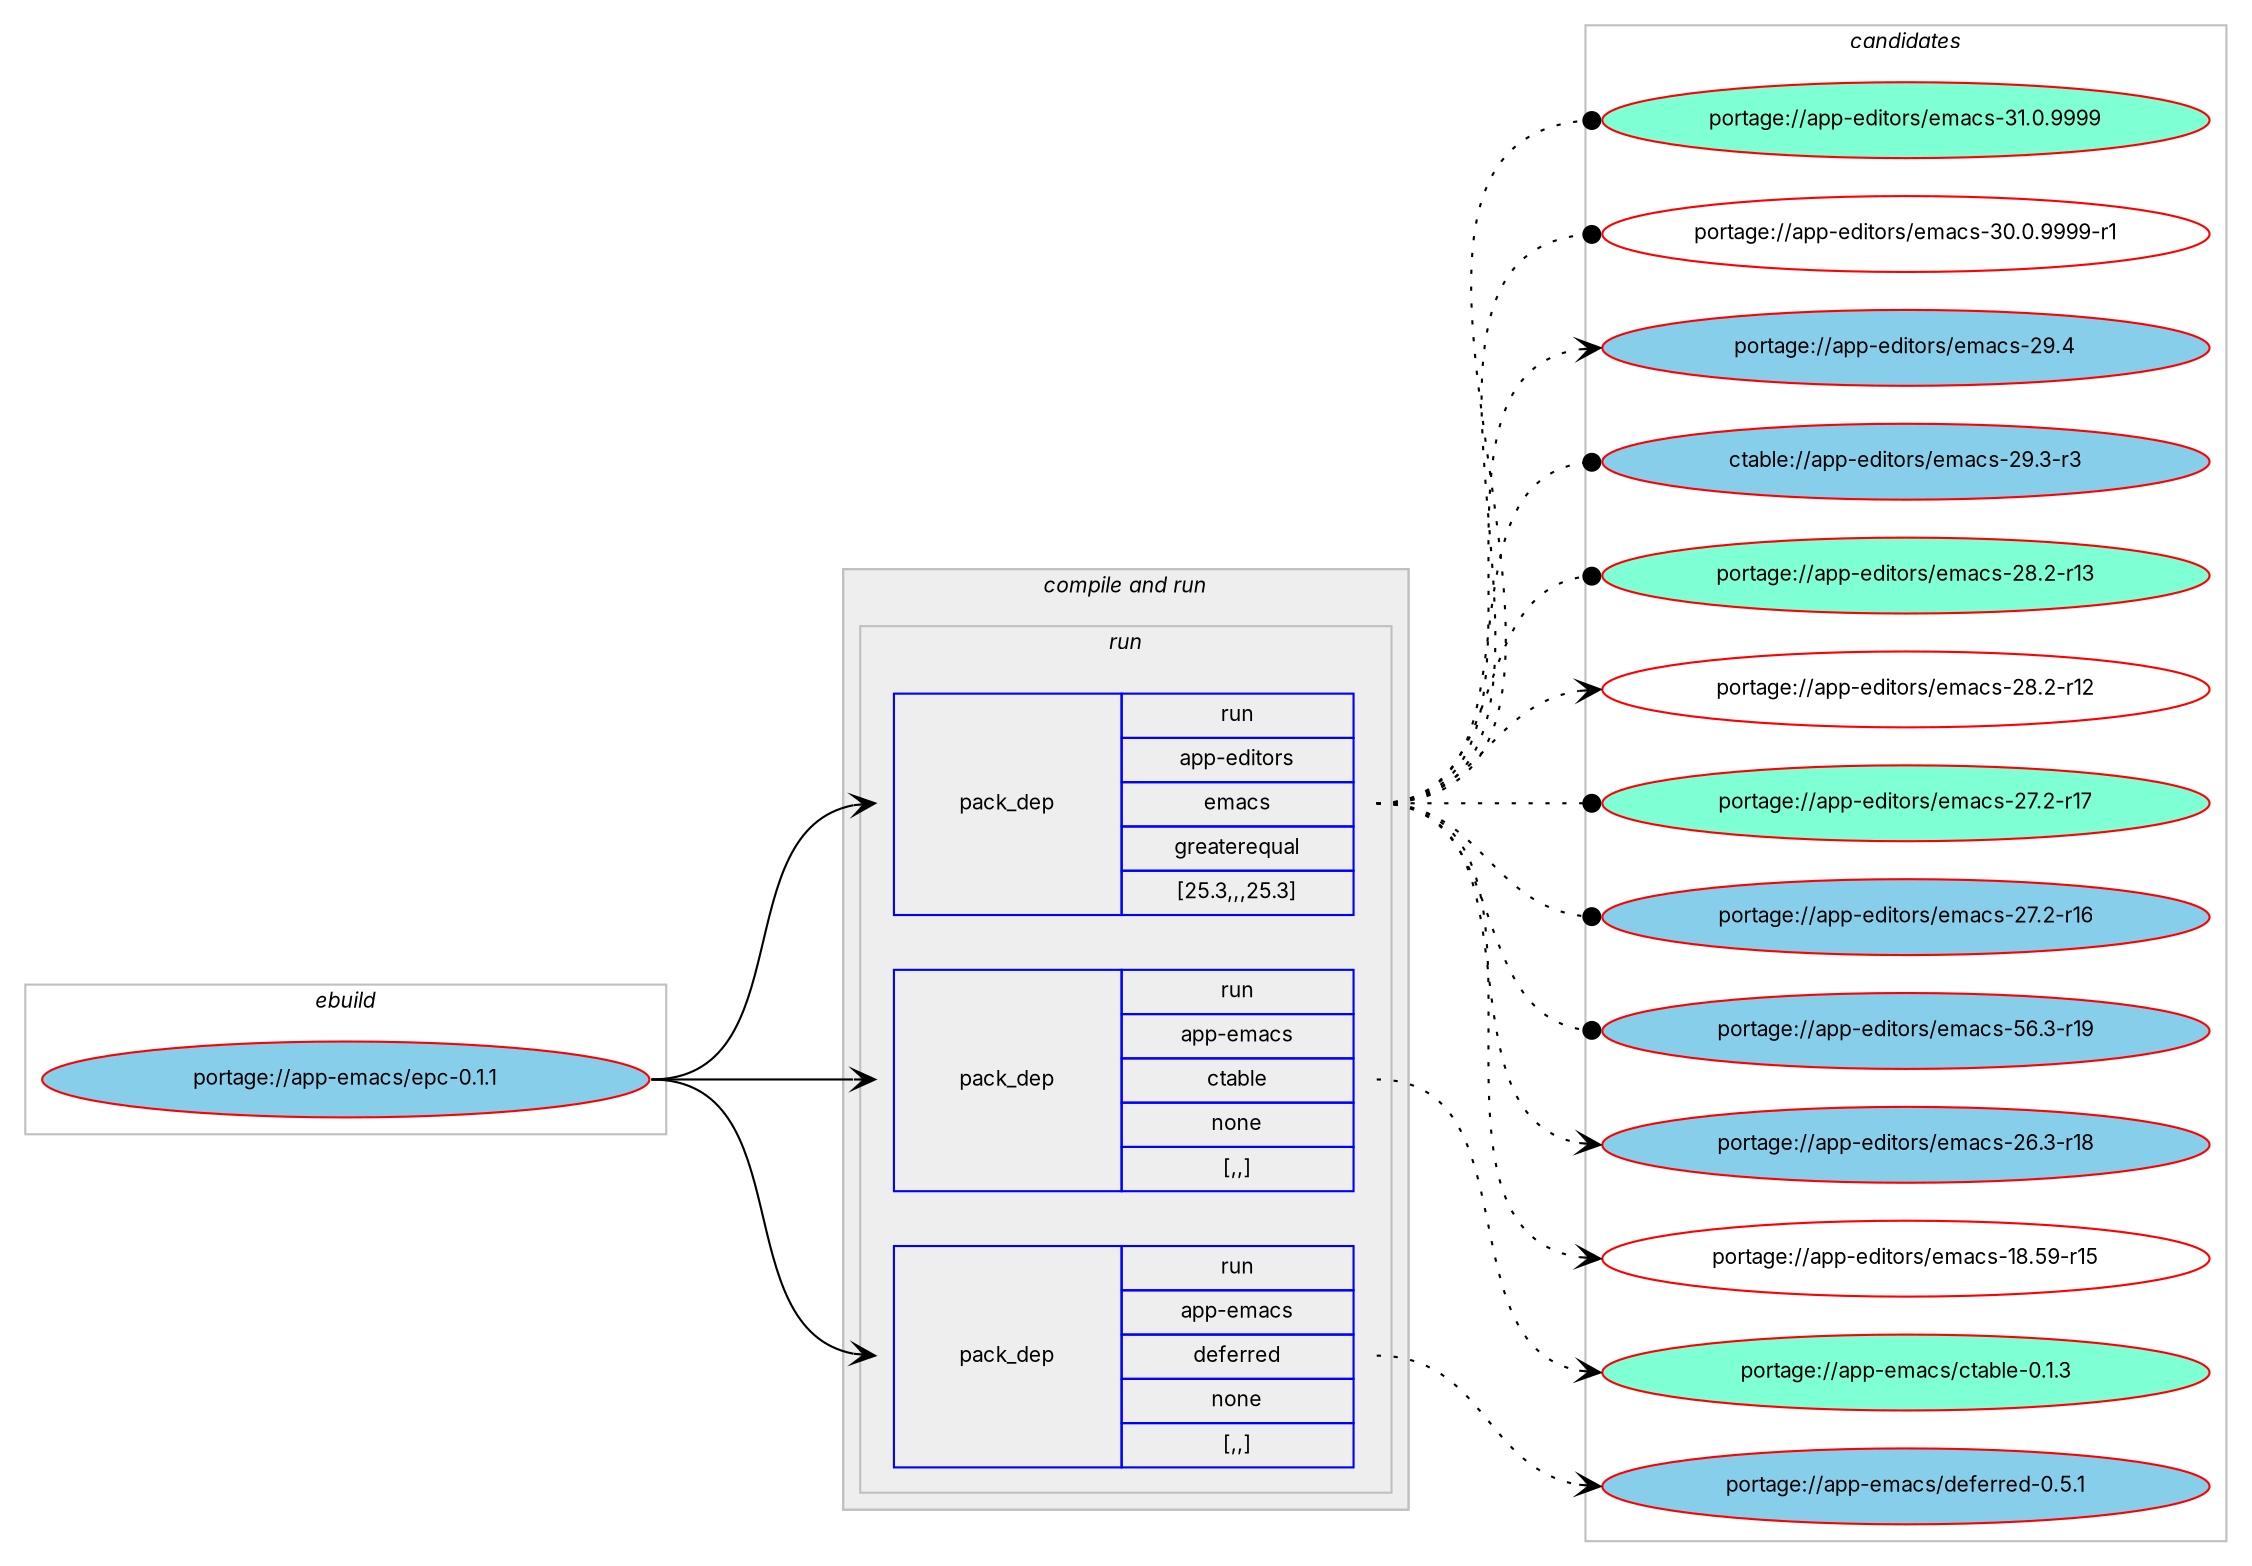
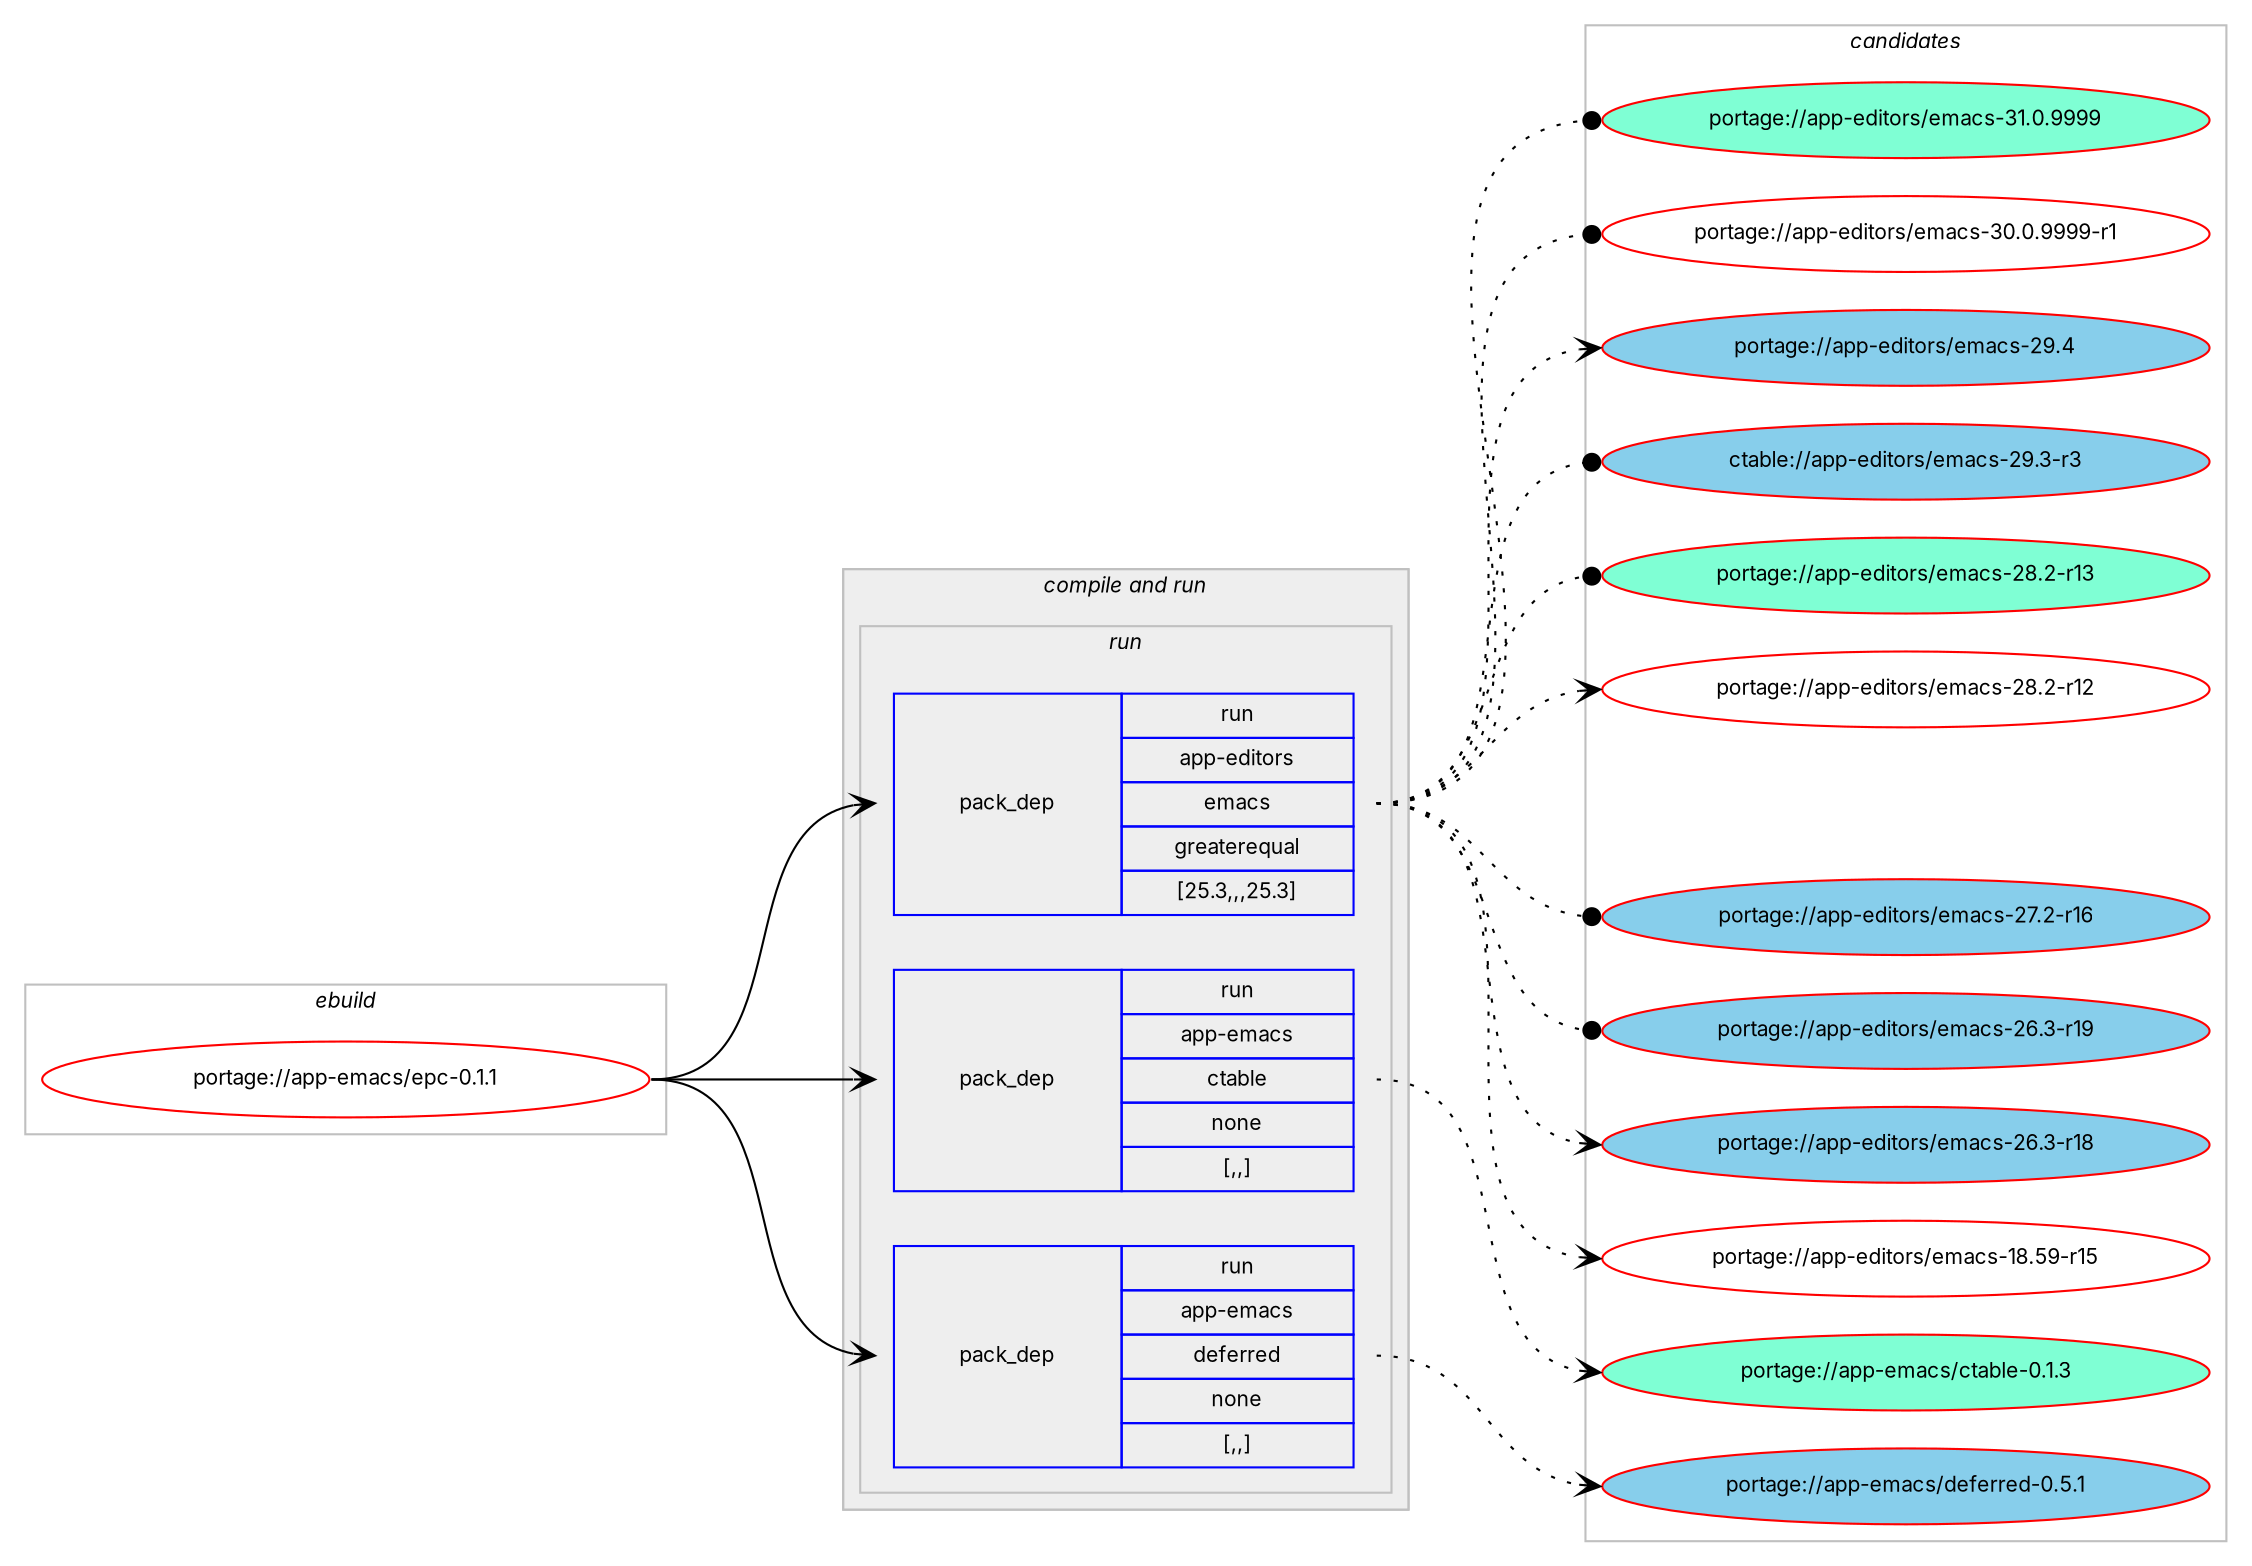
(1906, 803) -> none
(1906, 1031) -> (1906, 1031)
(346, 1079) -> (346, 1079)
